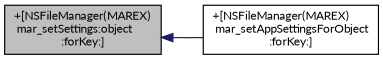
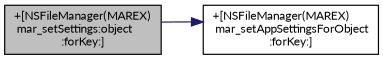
(188, 38) -> (176, 22)
